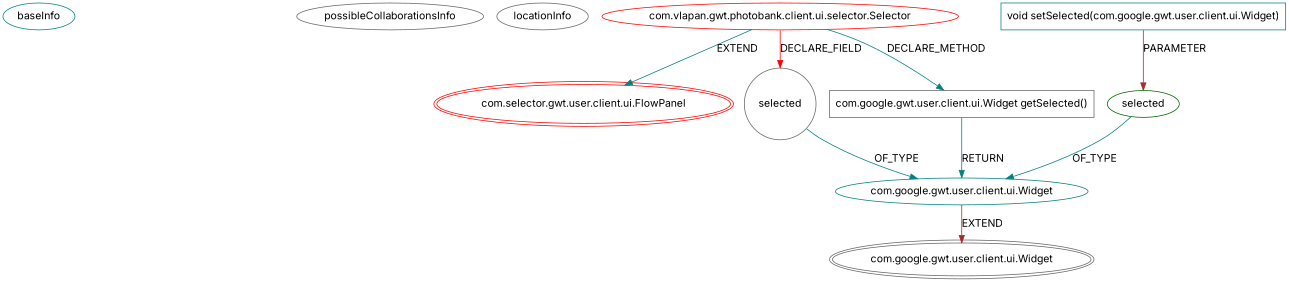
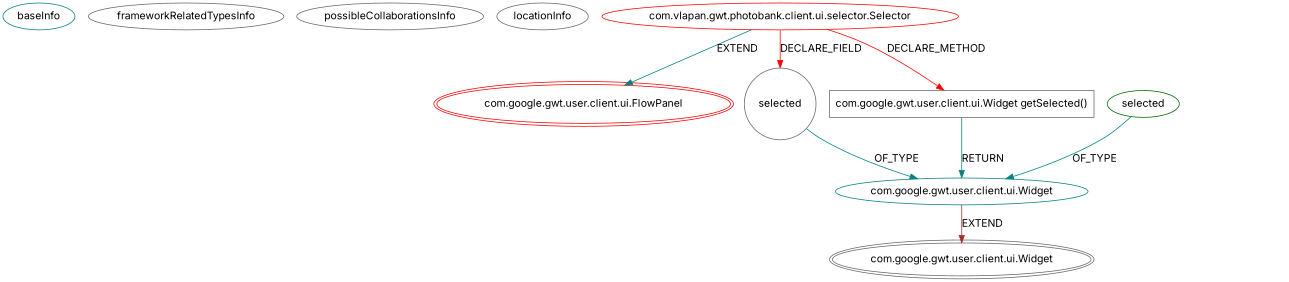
none -> (186, 16)
(1143, 16) -> none
(885, 53) -> (885, 53)
(584, 104) -> (584, 104)
